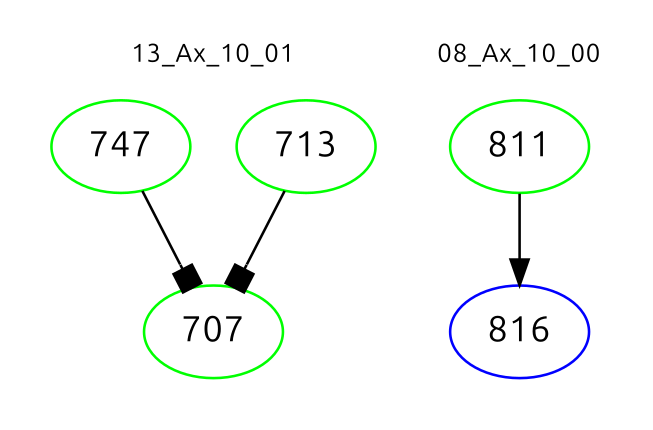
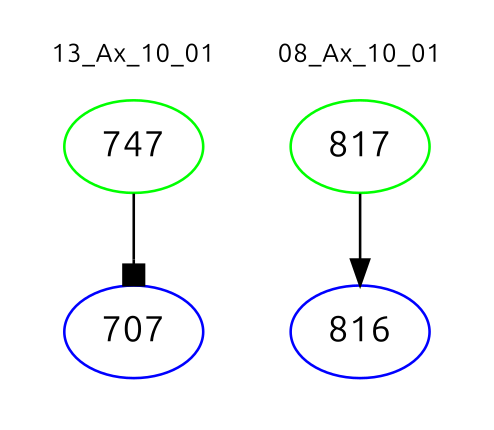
(520, 55) -> (360, 55)
(306, 147) -> none
(520, 147) -> (360, 147)
(213, 332) -> (134, 332)
